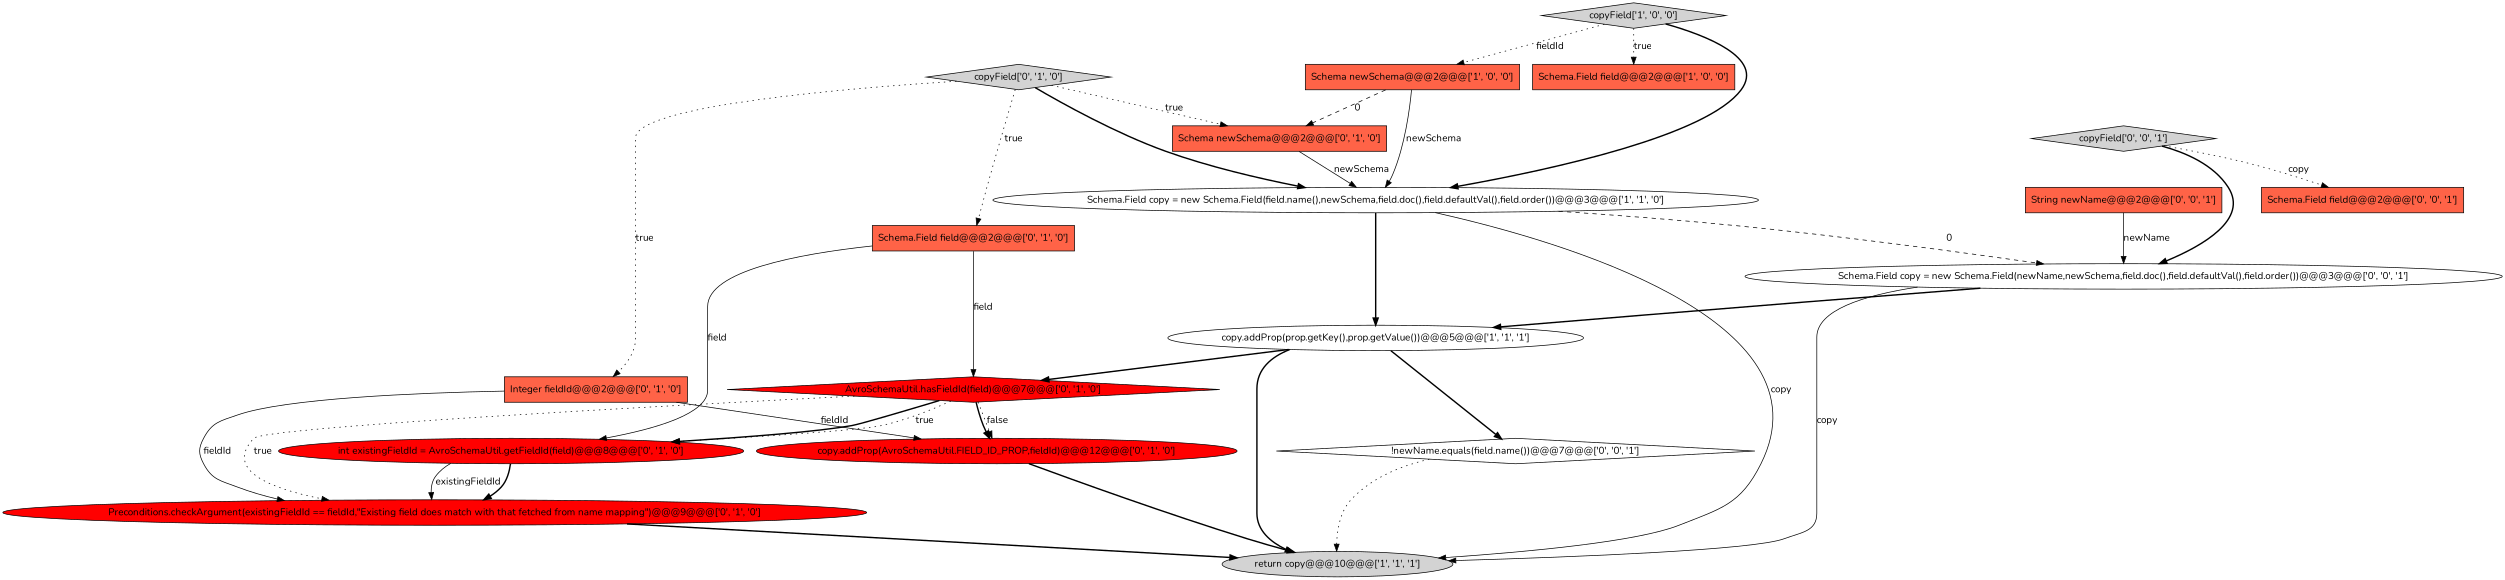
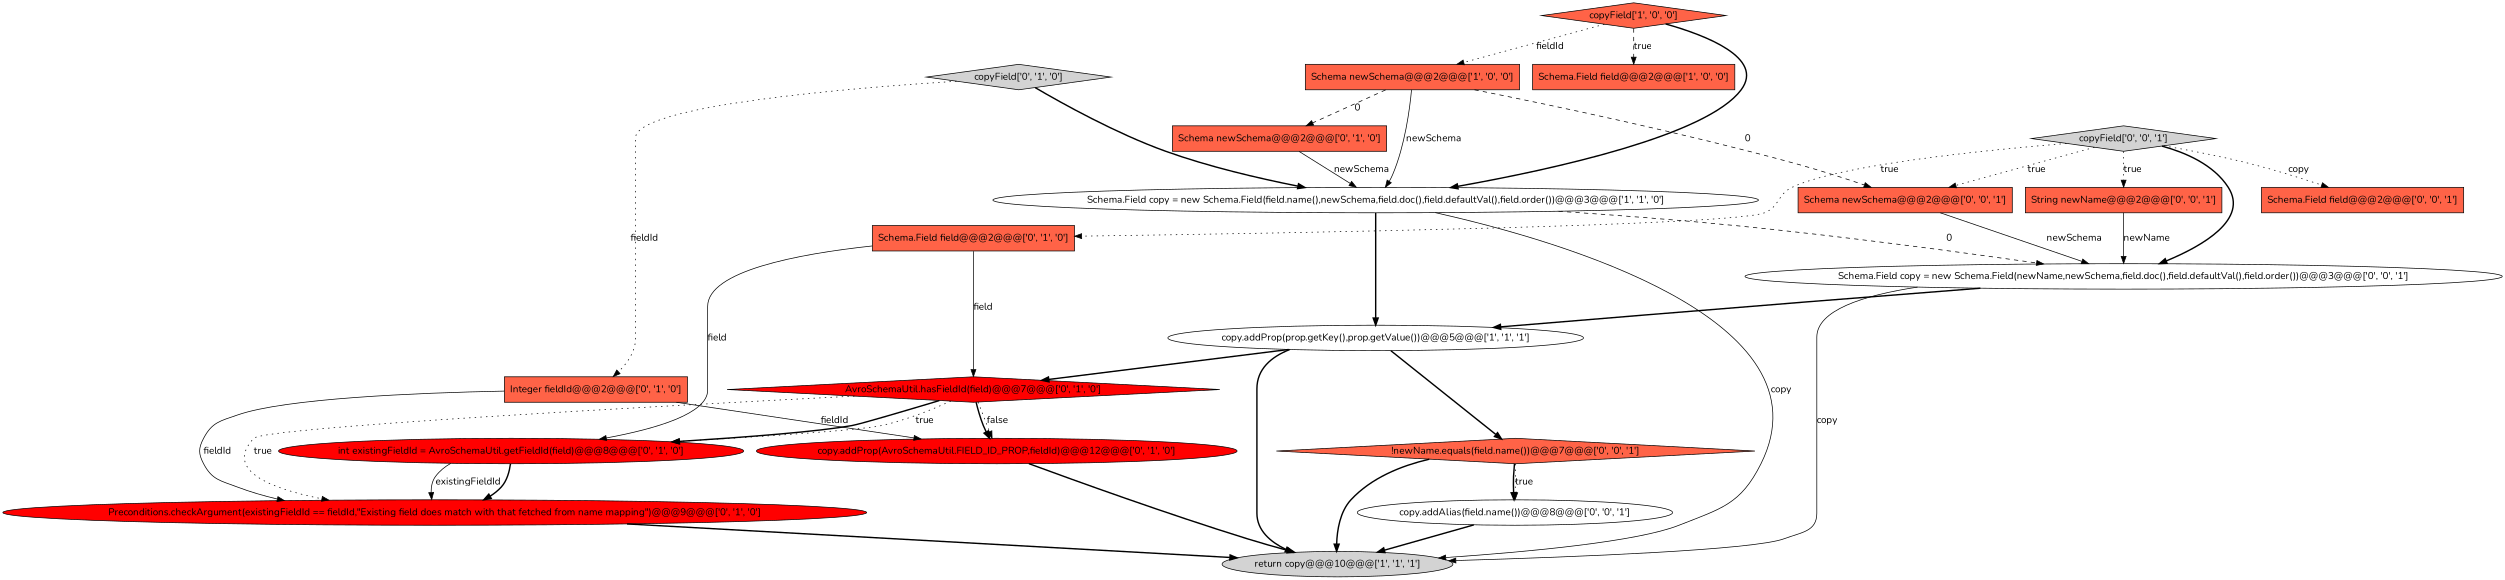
(1634, 16) -> (1634, 16)
(1634, 43) -> (1634, 43)
(1136, 105) -> none
(996, 154) -> (1582, 225)
none -> (2124, 166)
none -> (1905, 200)
(645, 238) -> (645, 238)
(1516, 451) -> (1516, 451)
(1367, 486) -> (1367, 486)
none -> (1515, 513)
